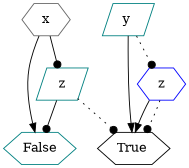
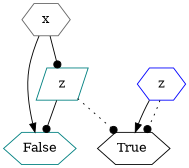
(128, 20) -> none
